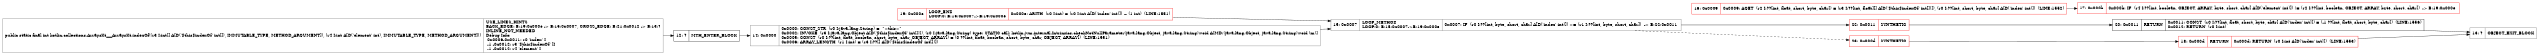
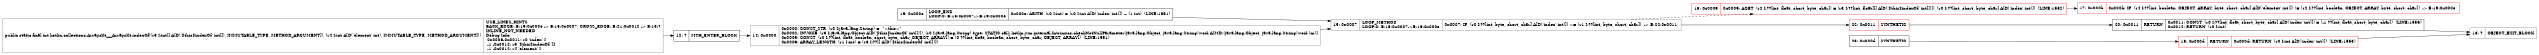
(1035, 14) -> (1035, 14)
(1741, 35) -> (1691, 17)
(1879, 41) -> (1879, 41)
